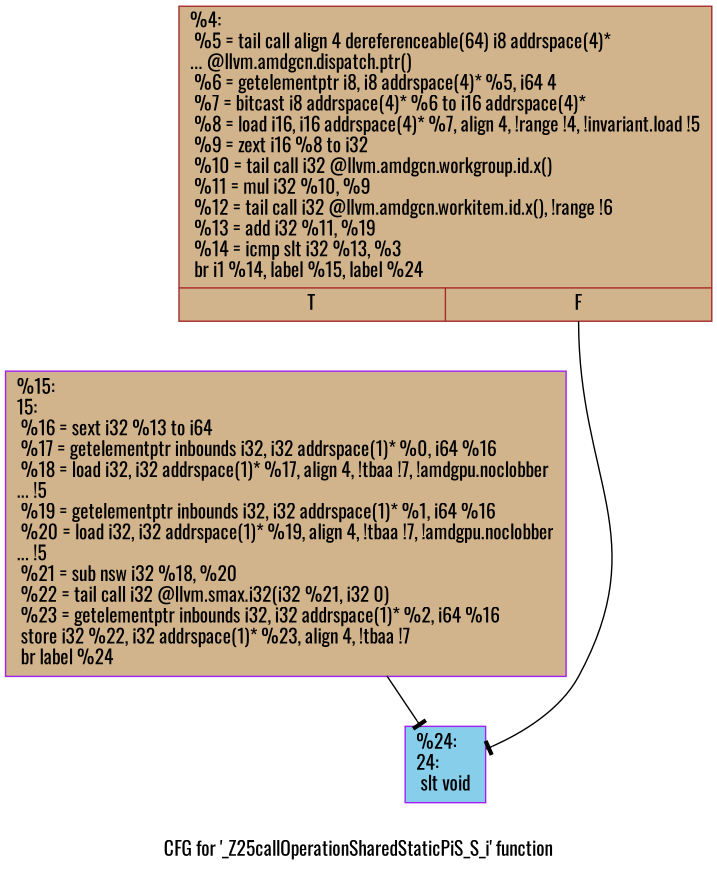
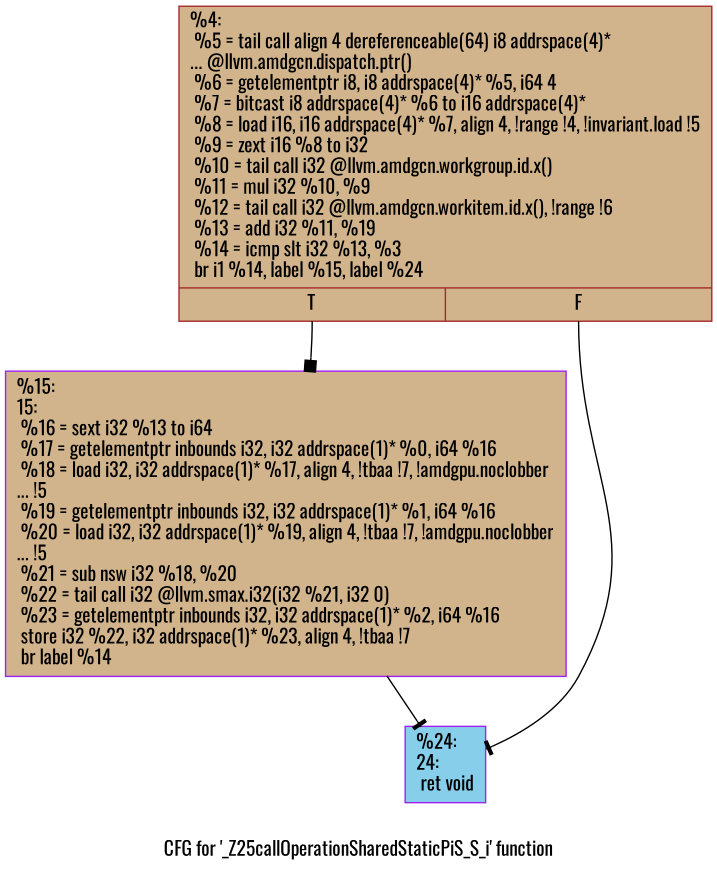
none -> (312, 339)
(65, 658) -> (65, 658)
(444, 785) -> (445, 785)
